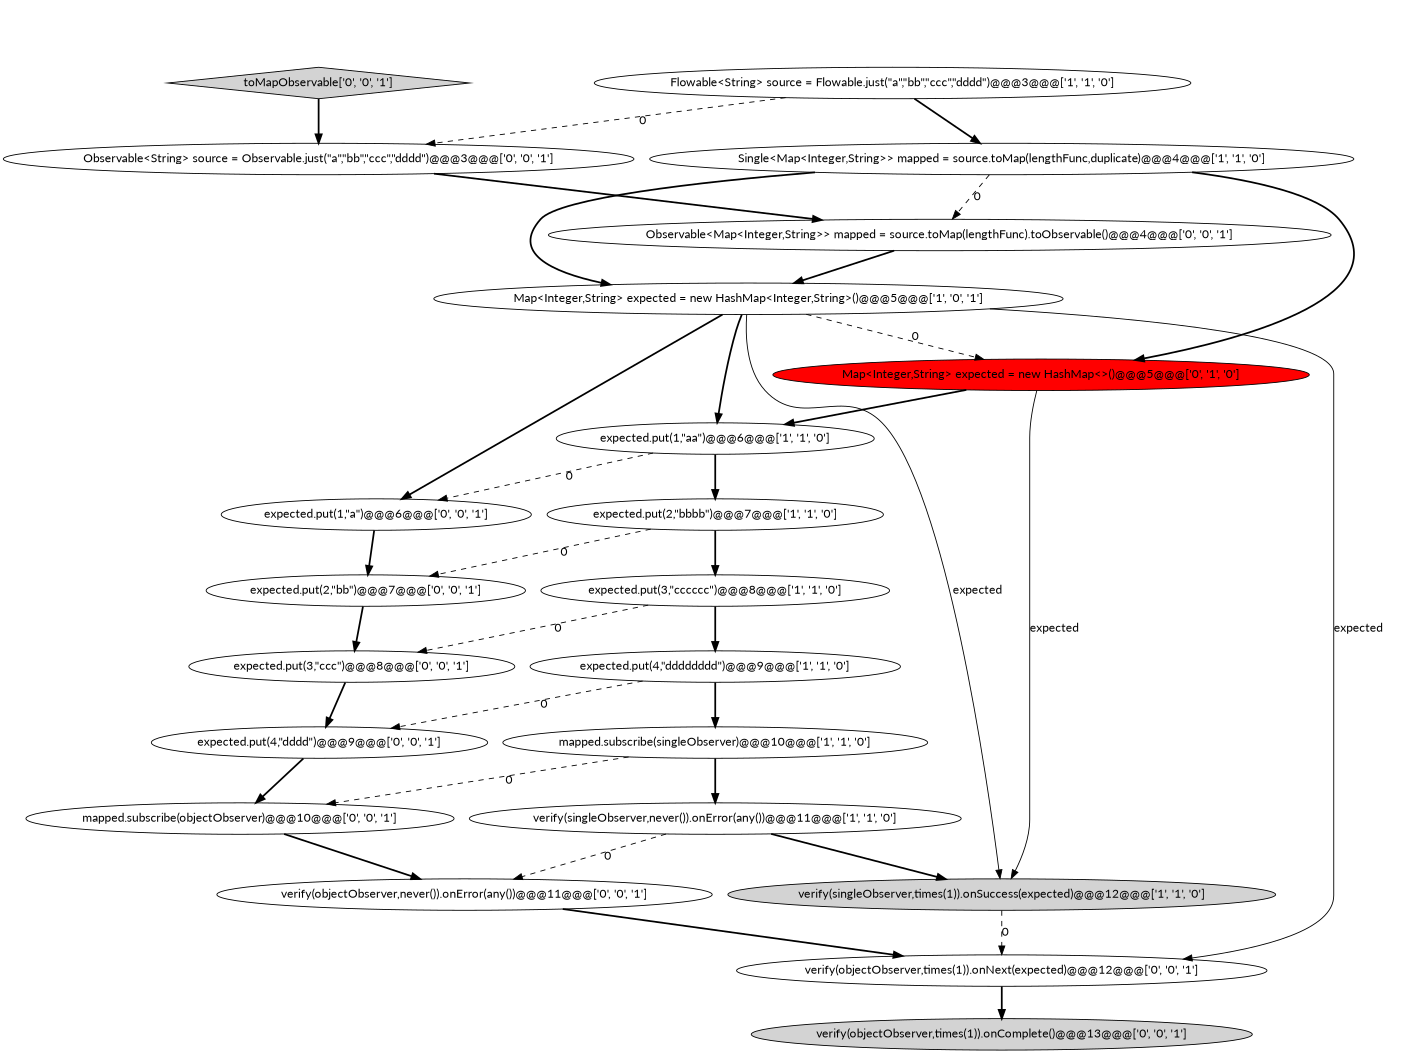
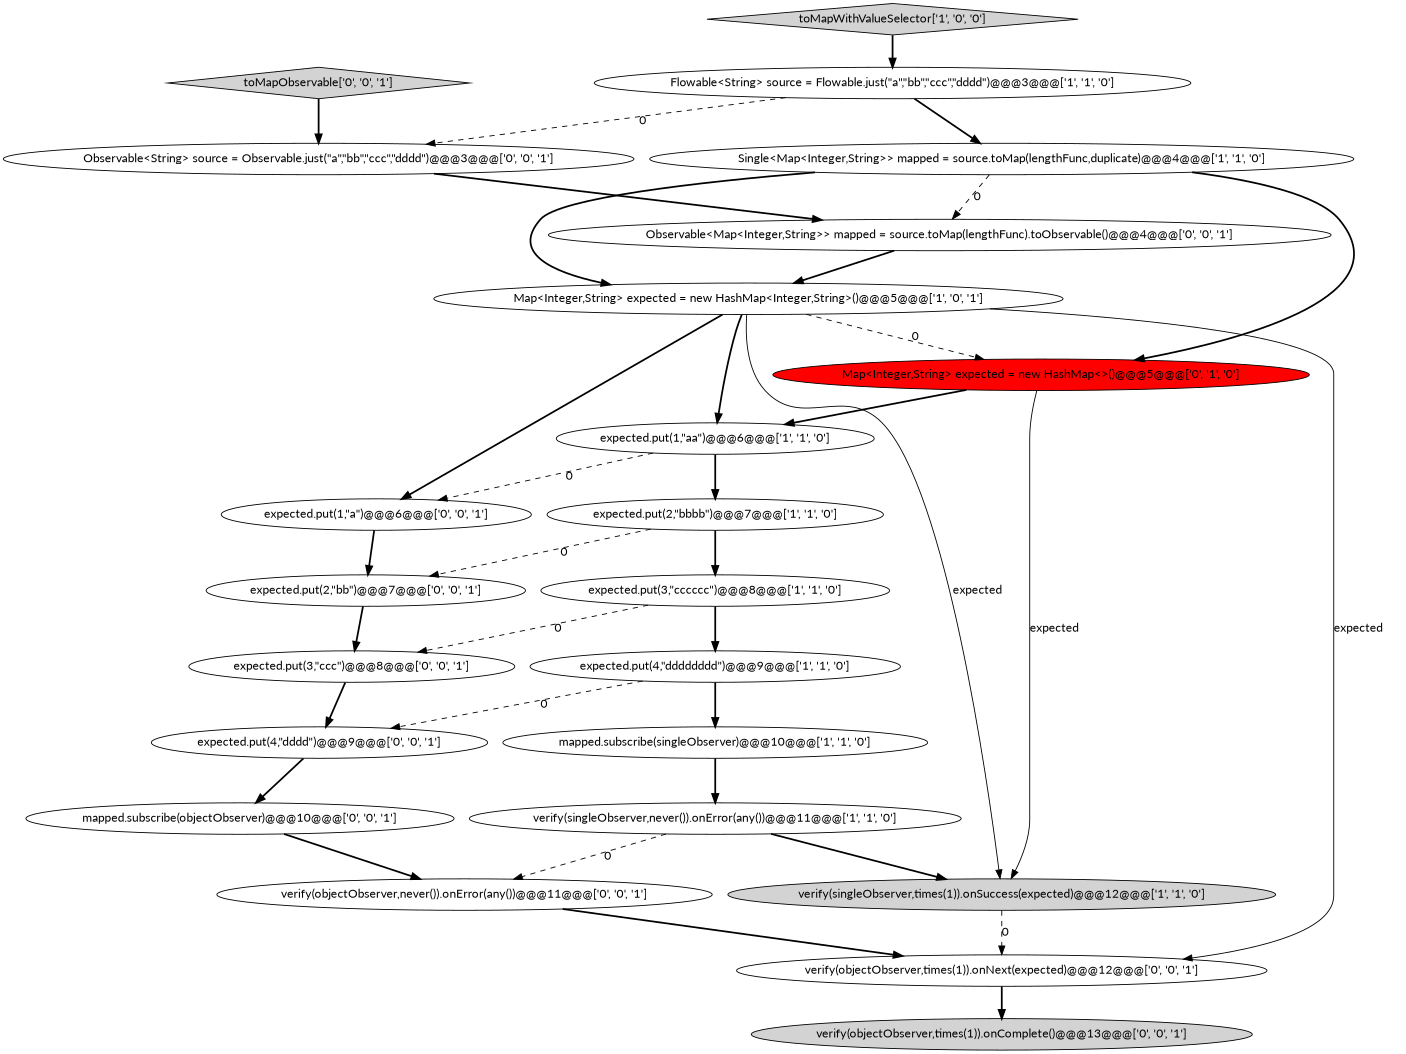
none -> (893, 19)
(482, 780) -> none
